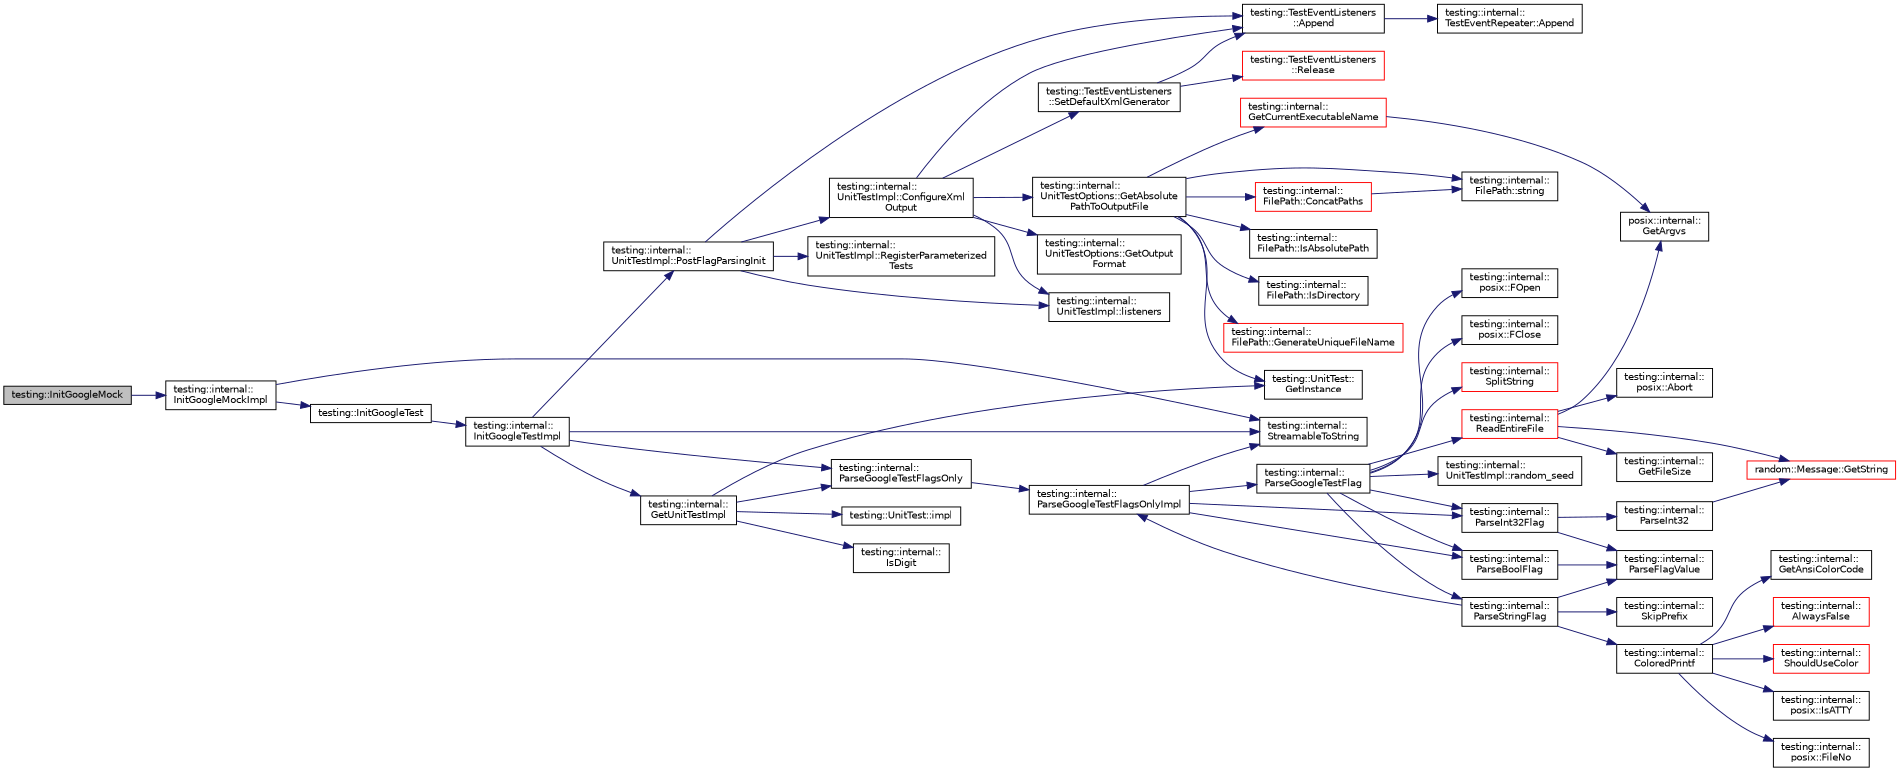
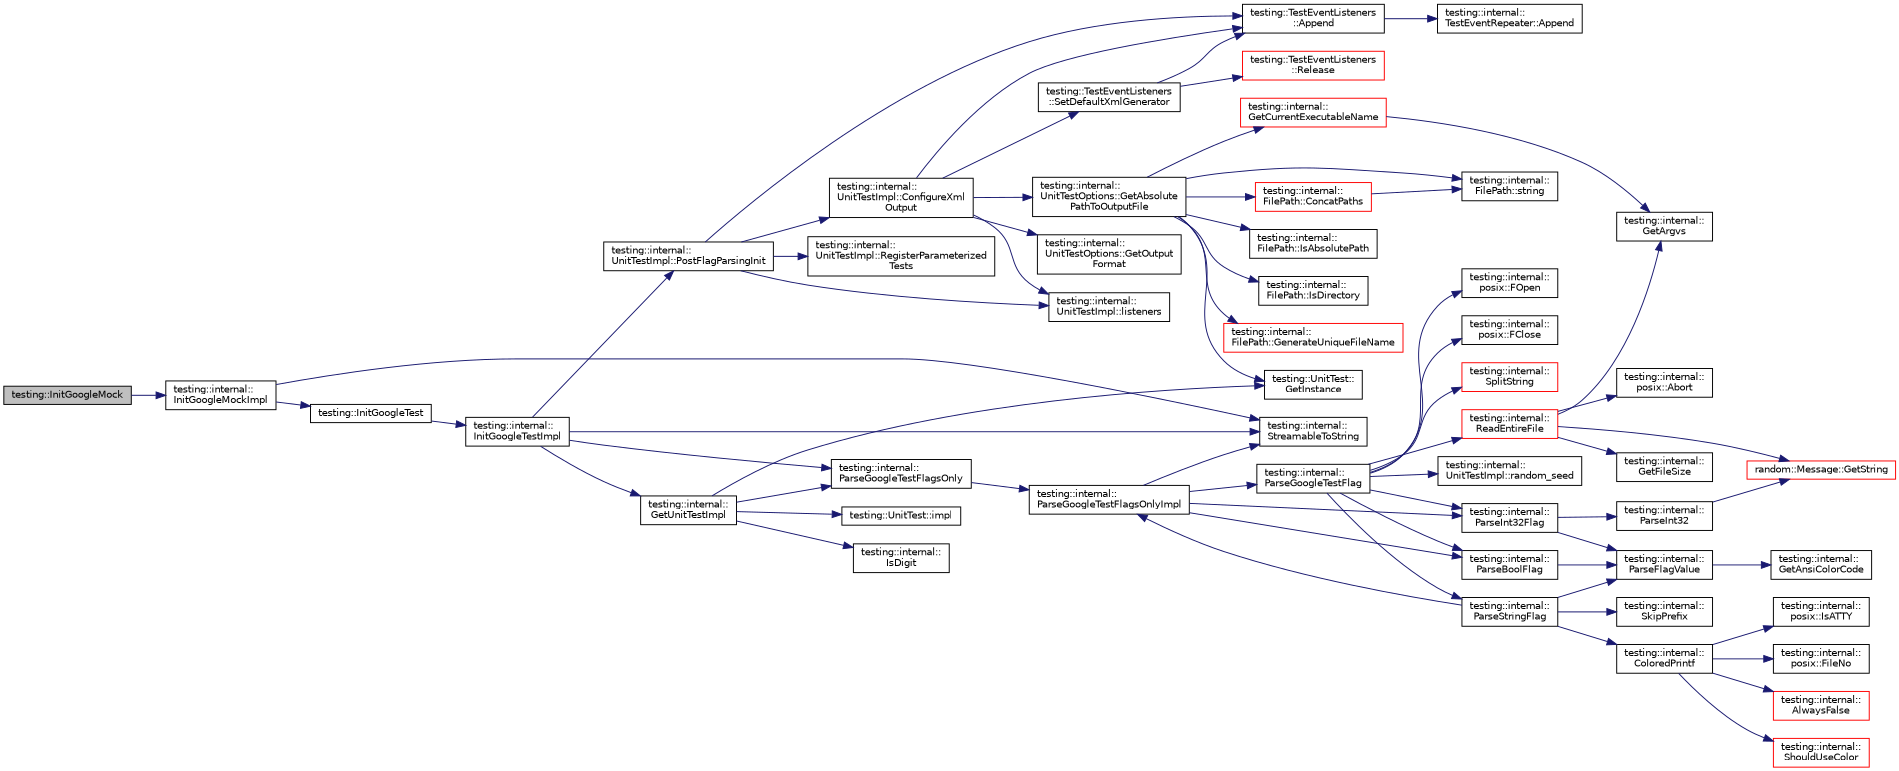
(1665, 227) -> (1665, 227)
(1730, 611) -> (1737, 565)
